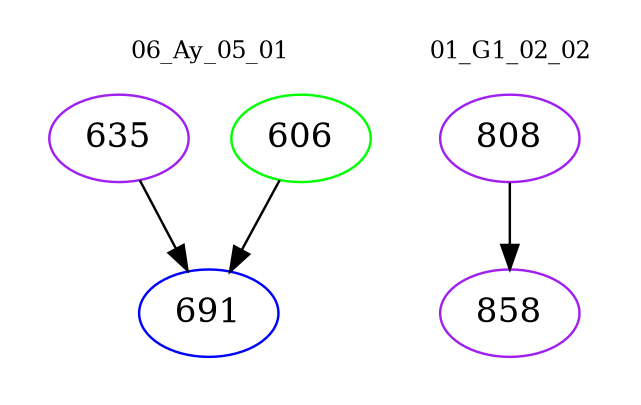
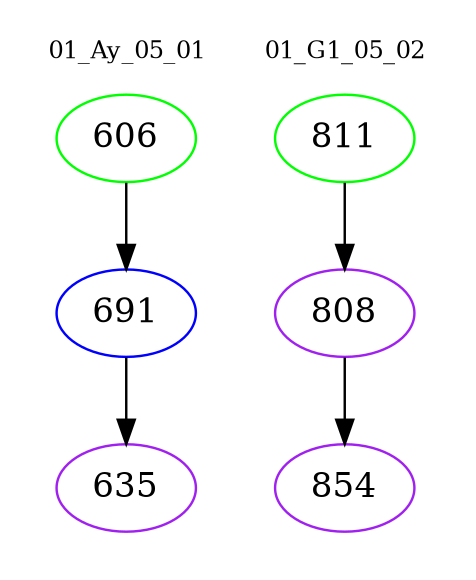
(210, 52) -> (127, 52)
(511, 52) -> (346, 52)
none -> (345, 138)
(158, 214) -> (126, 389)
(510, 313) -> (345, 488)
